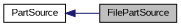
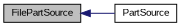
(87, 13) -> (103, 13)
